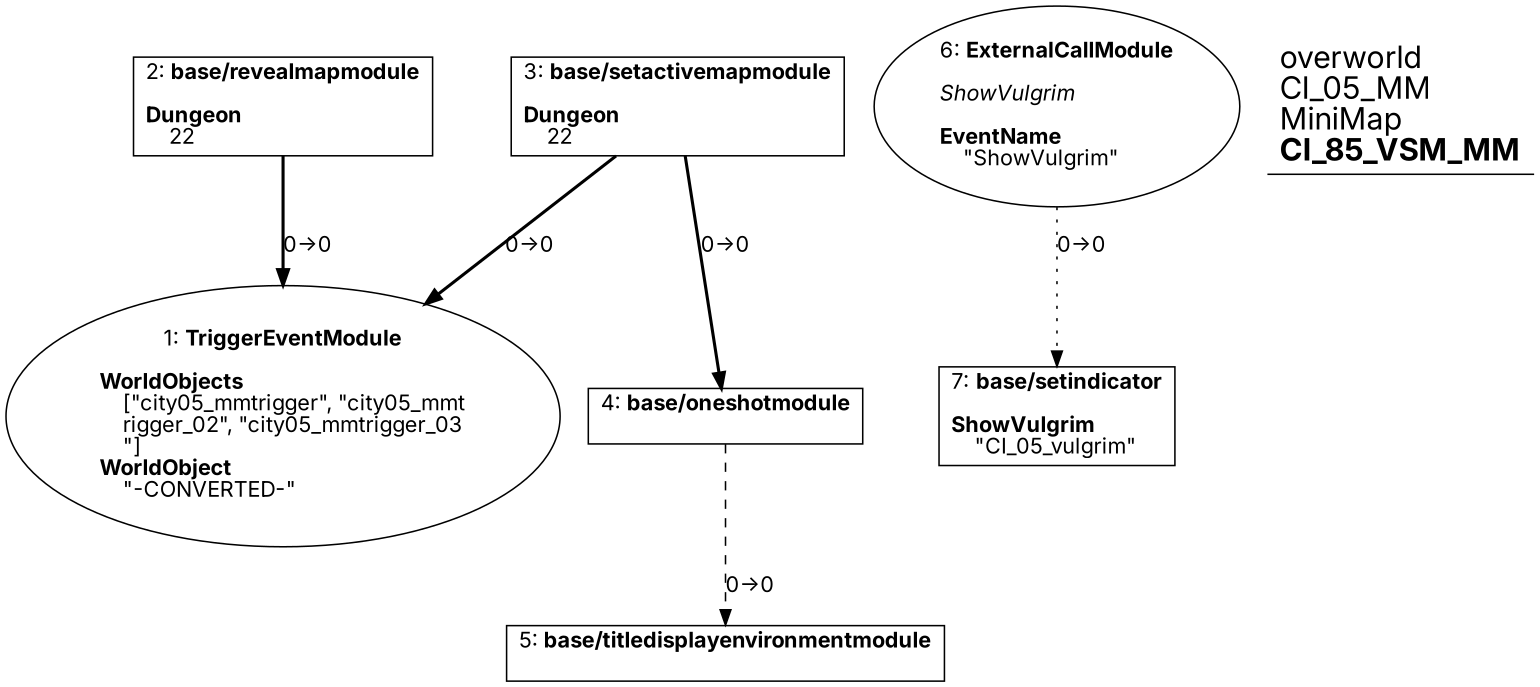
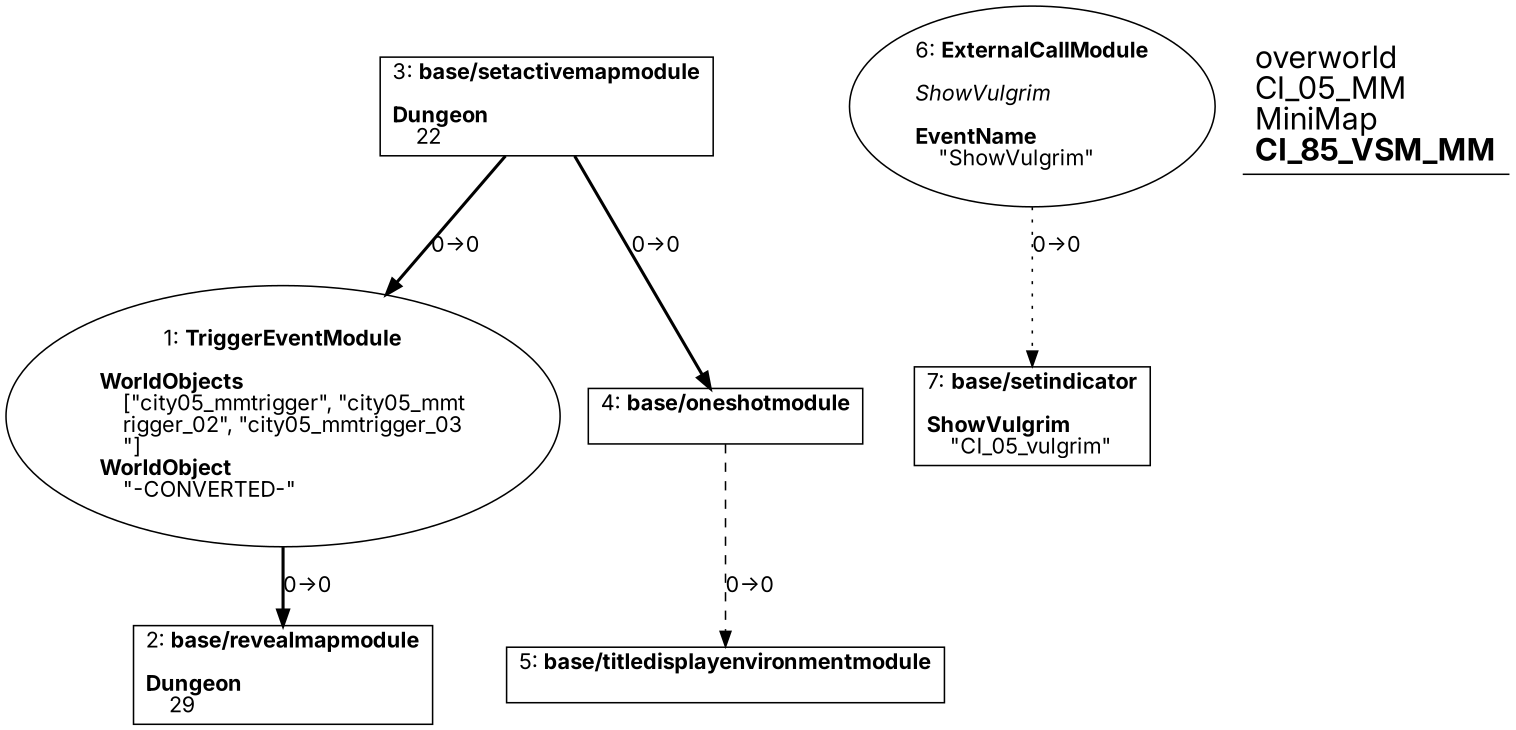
(171, 137) -> (171, 706)
(283, 213) -> (283, 579)
